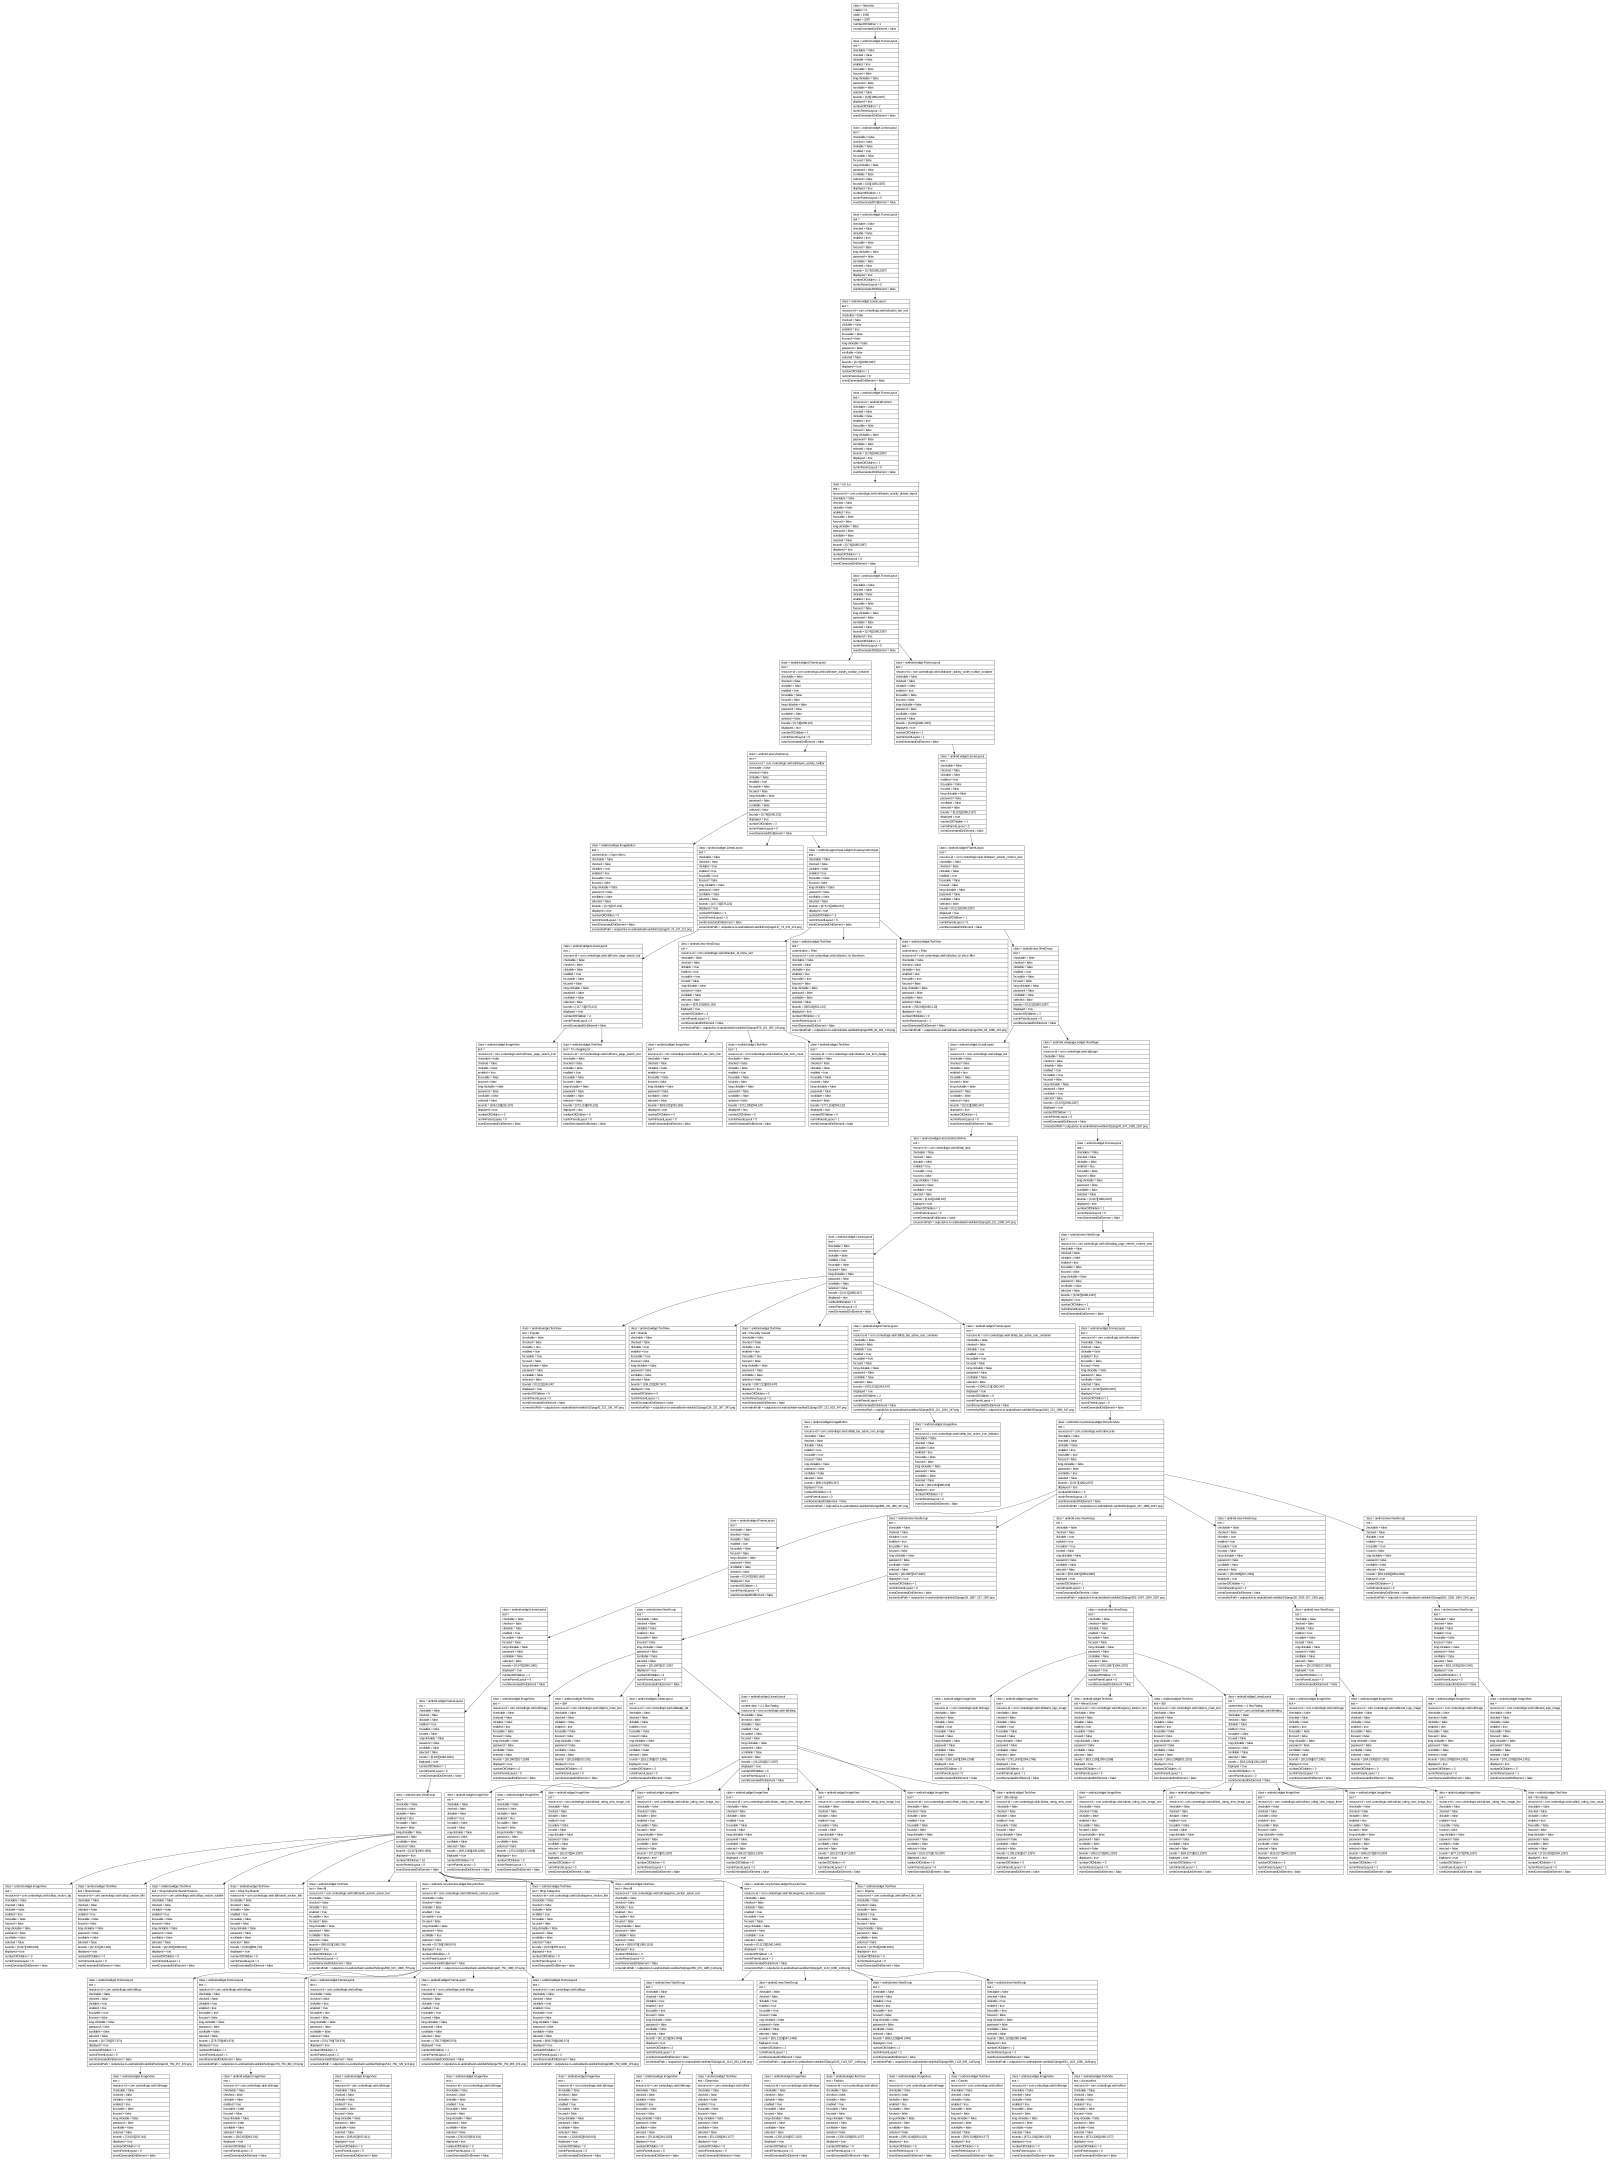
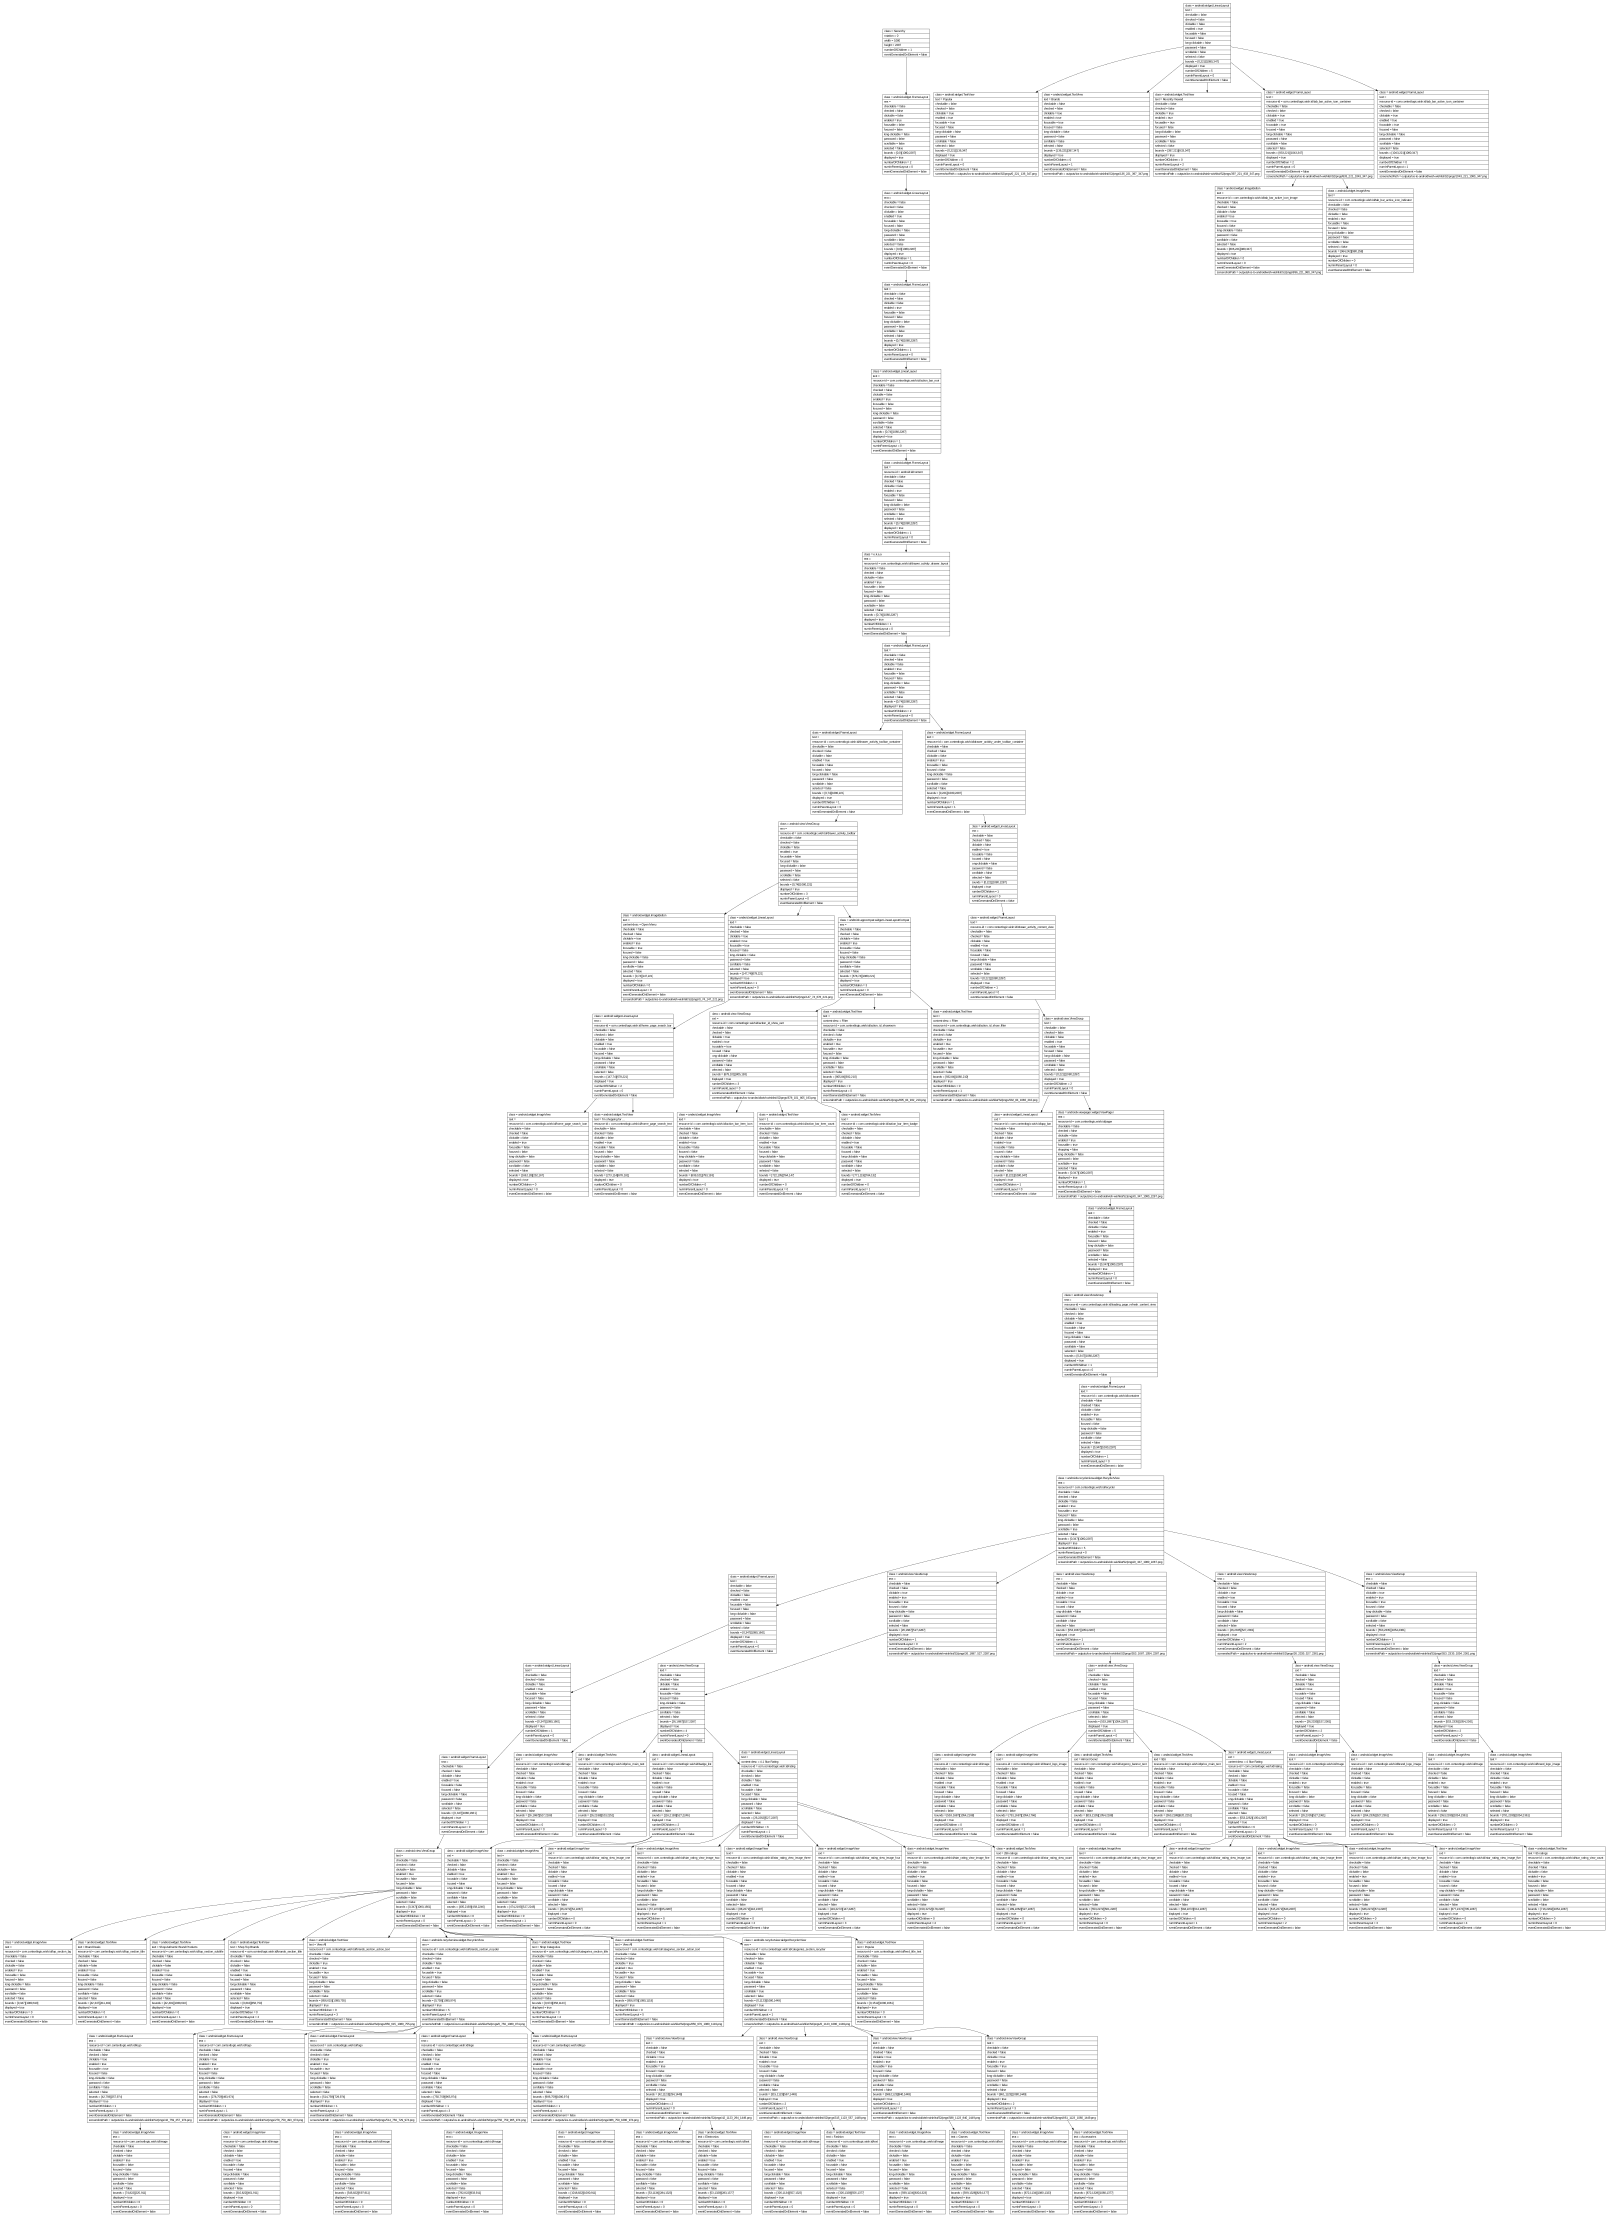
(1053, 1080) -> (1068, 1150)
(964, 1181) -> none
